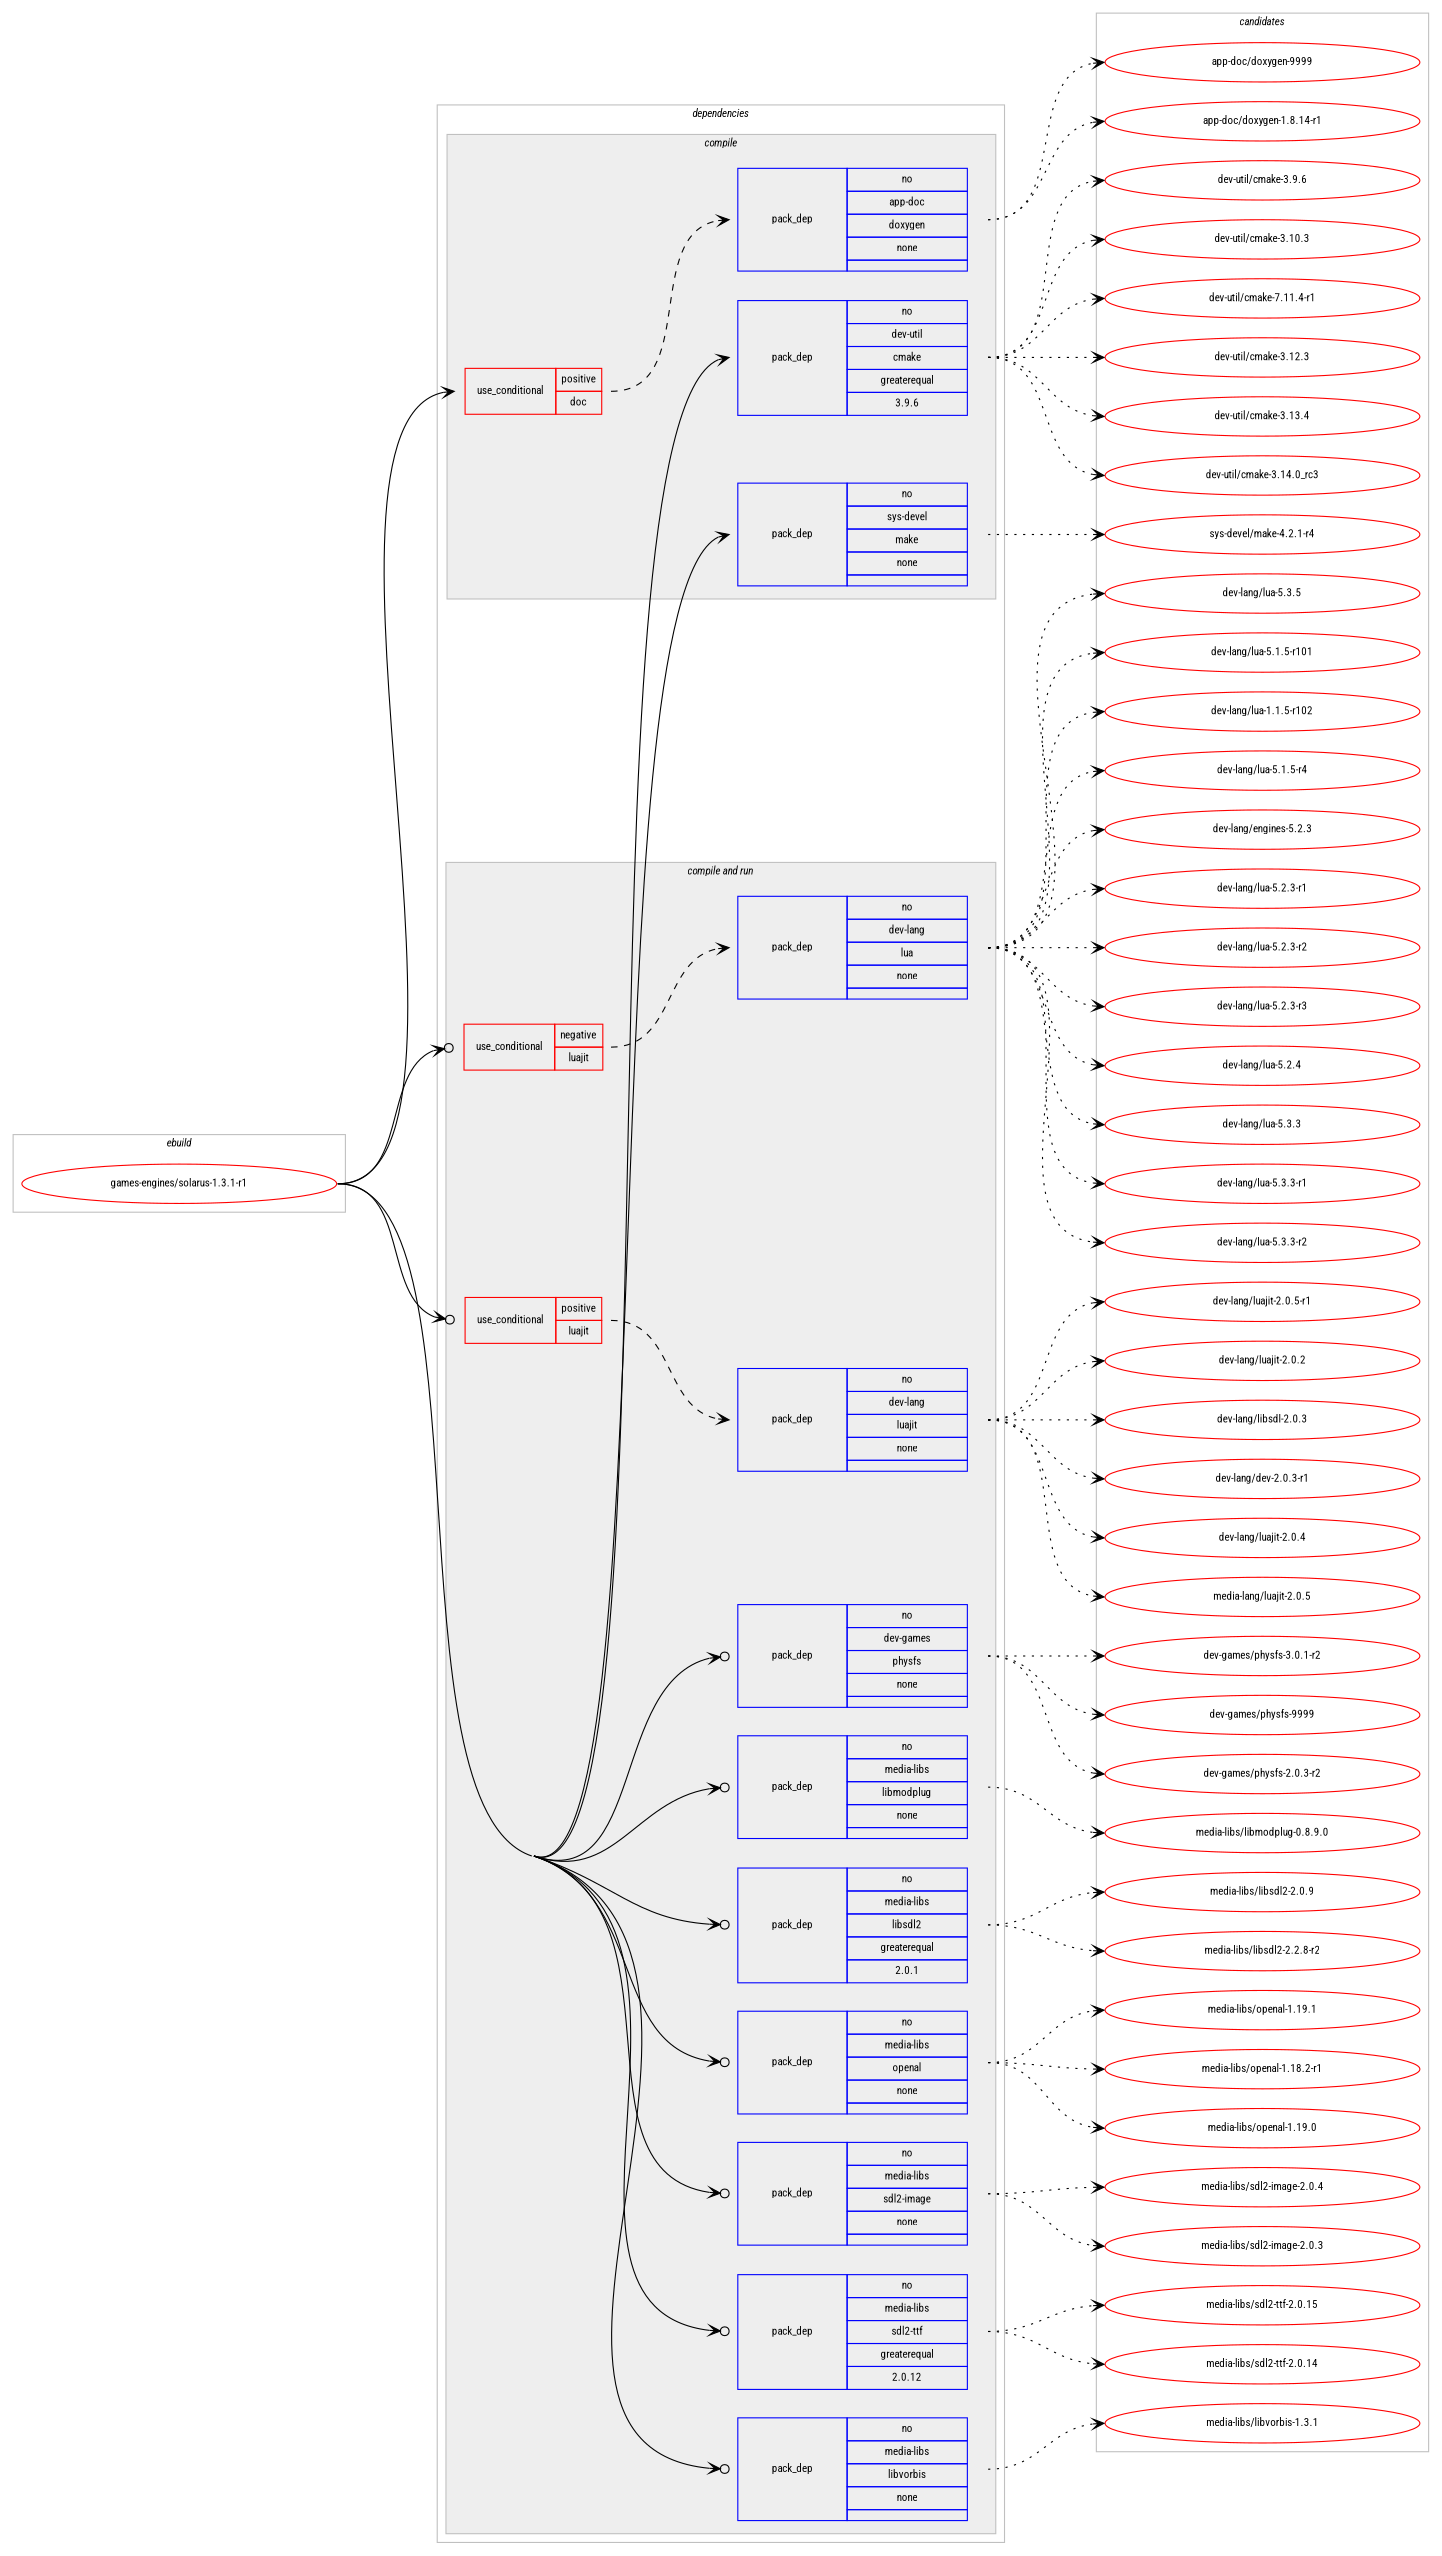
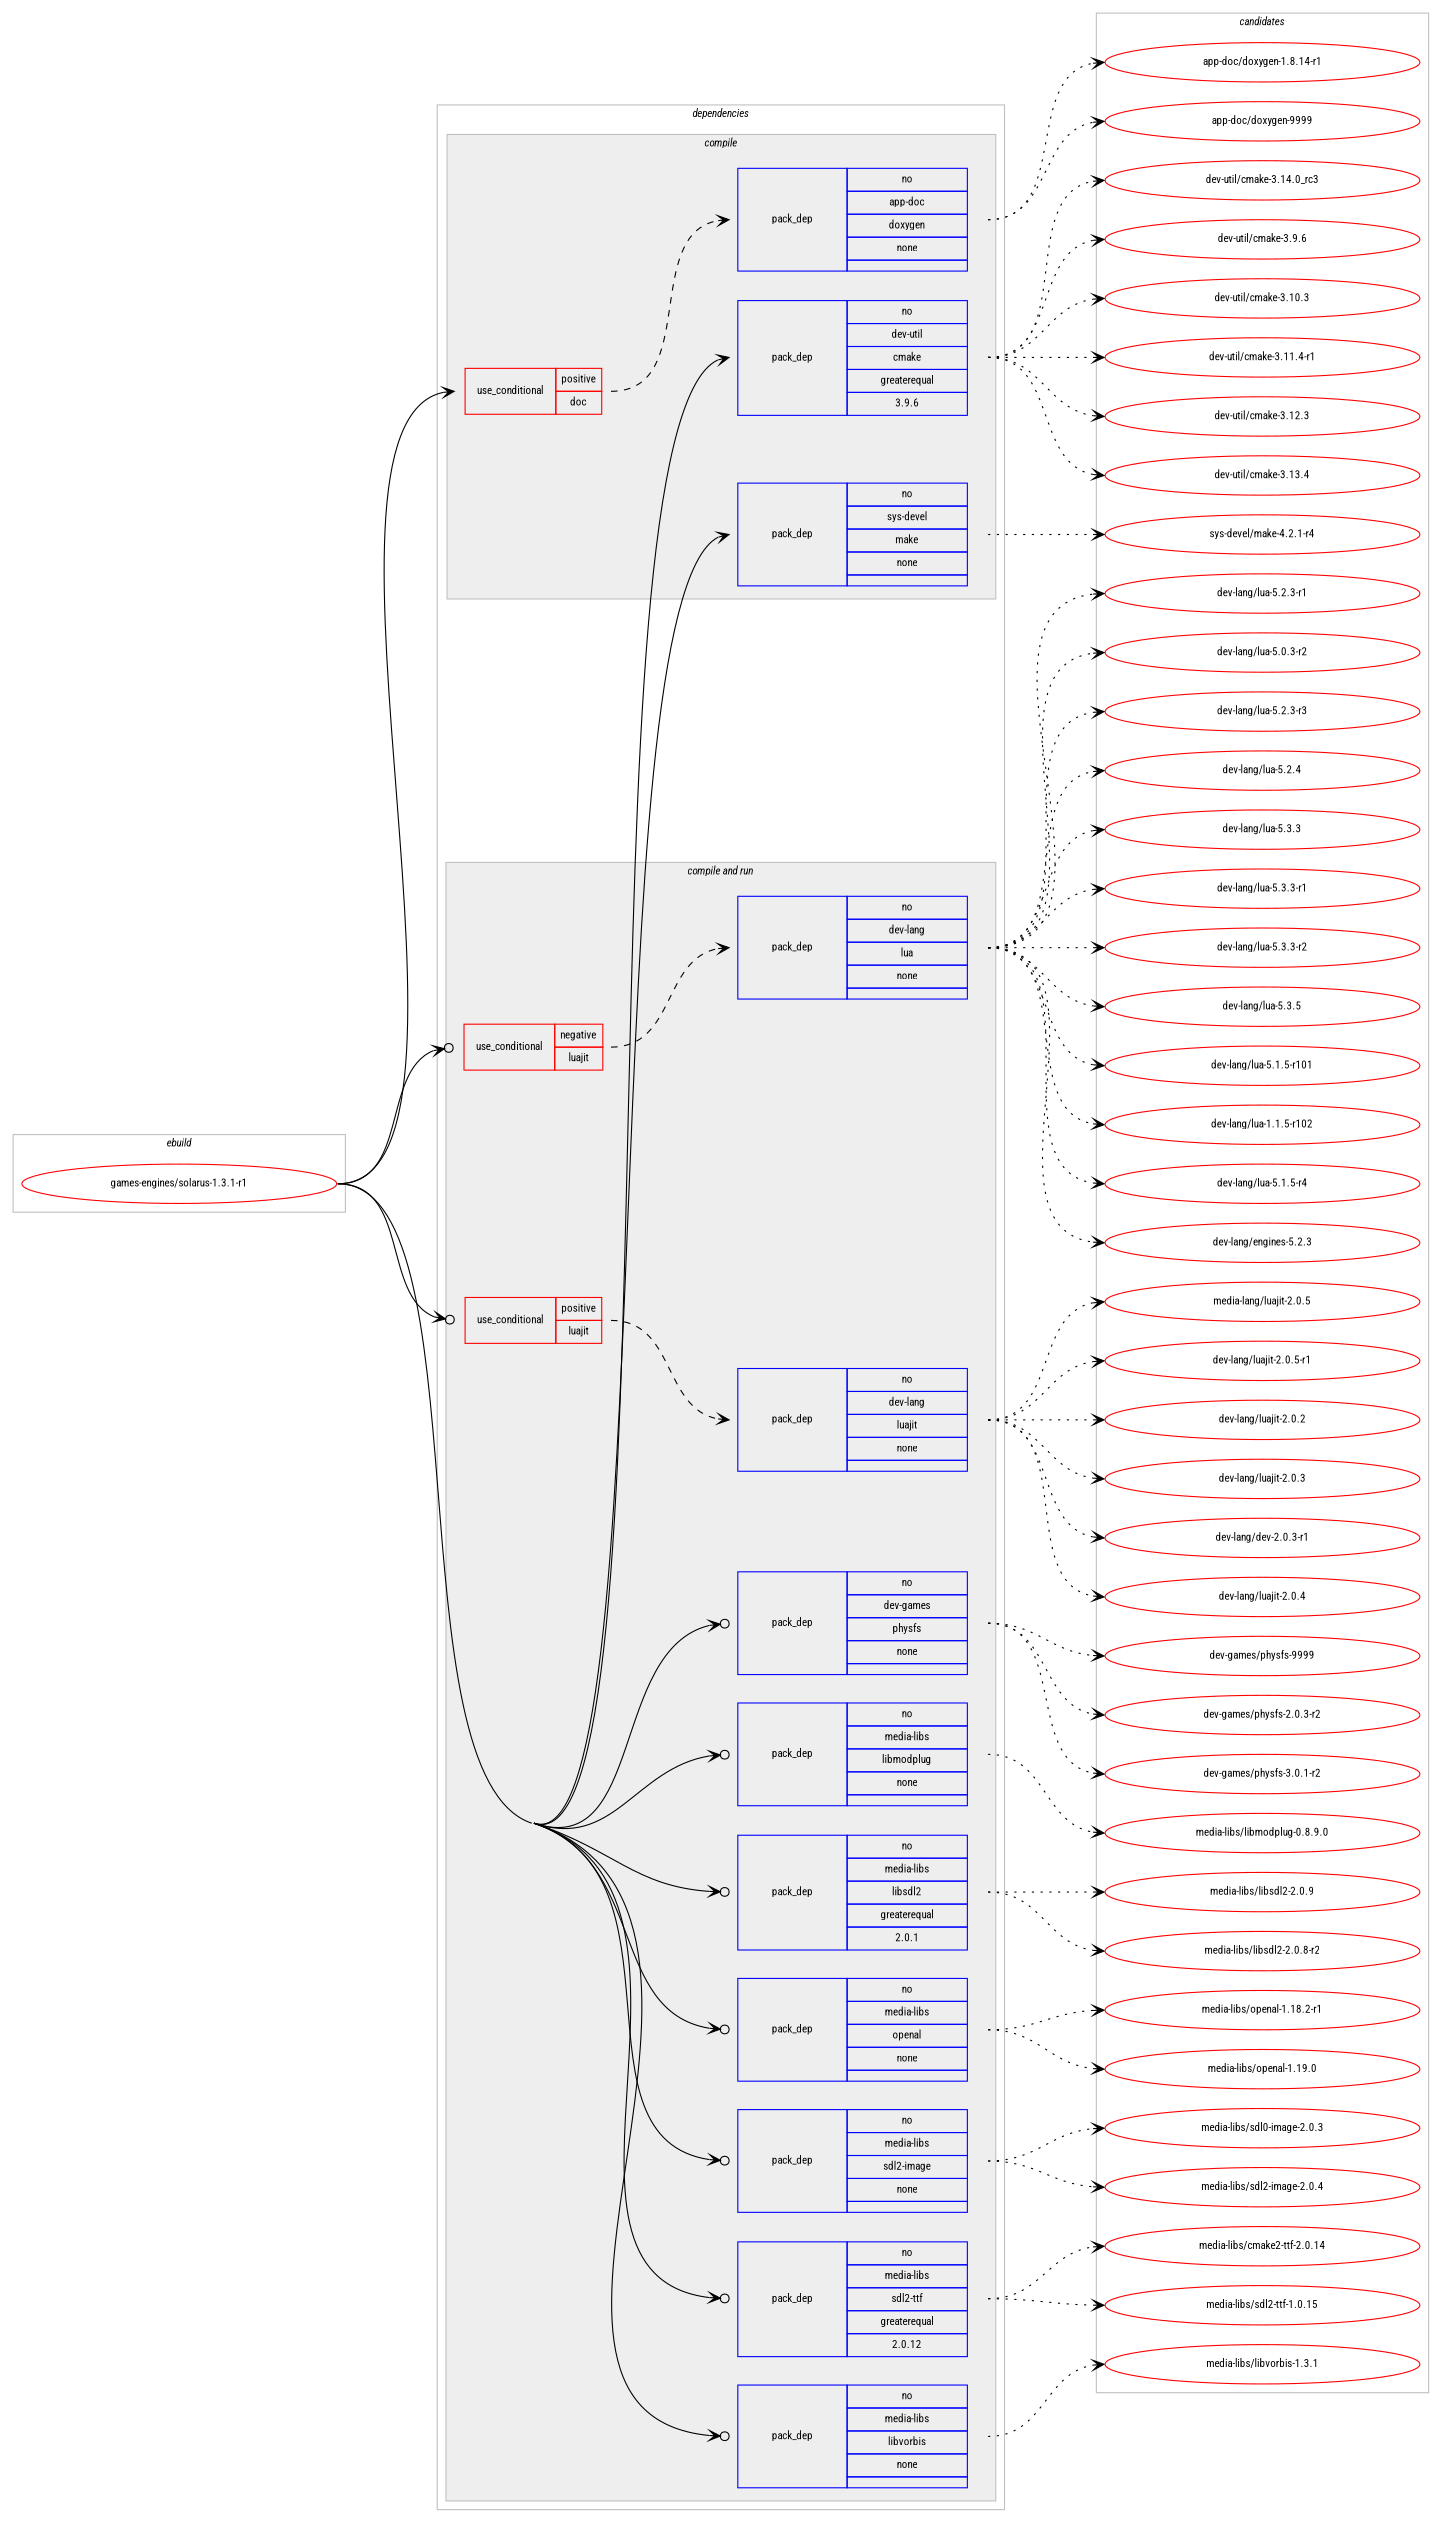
(1262, 298) -> (1262, 357)
(1262, 948) -> (1262, 653)
(1262, 1420) -> (1262, 1479)
(1262, 1951) -> (1262, 1951)
(1262, 2010) -> none
(1262, 2246) -> (1262, 2128)
(1262, 2305) -> (1262, 2305)
(1262, 2364) -> (1262, 2246)
